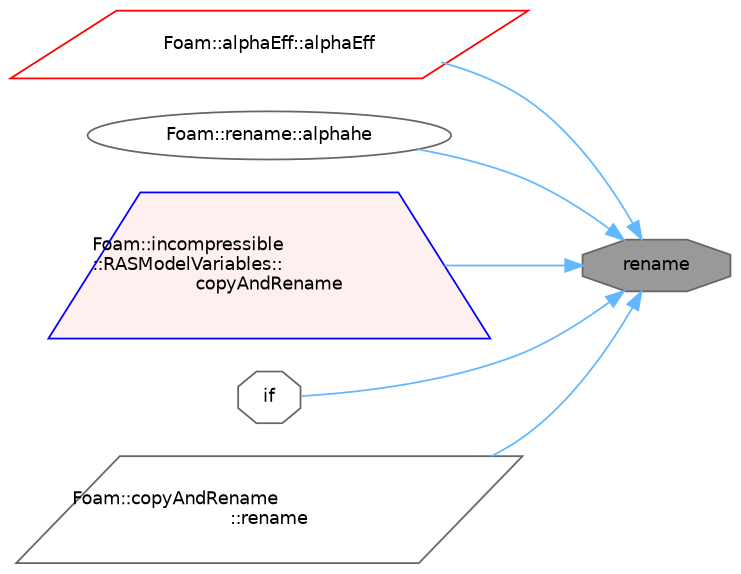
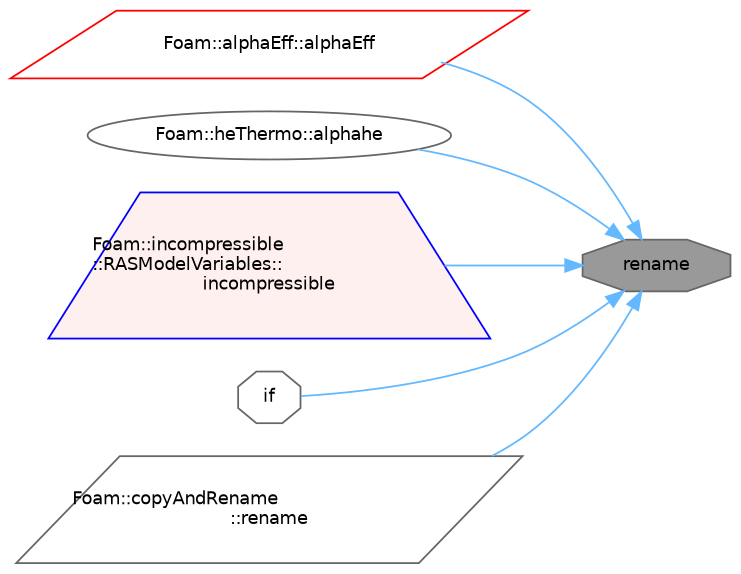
(269, 135) -> (269, 135)
(269, 266) -> (269, 266)
